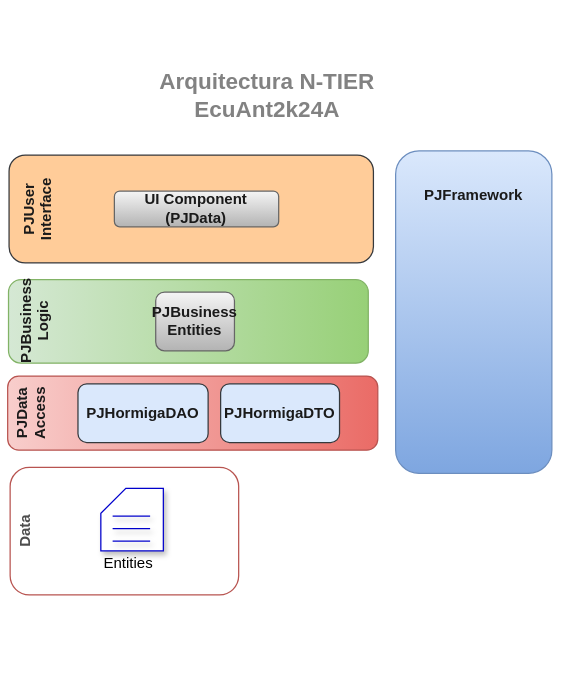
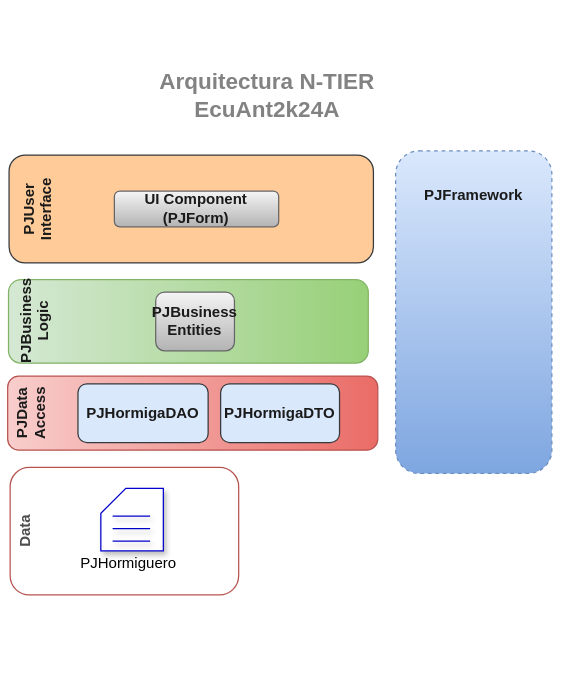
(196, 208) -> (196, 208)
(474, 312) -> (474, 312)
(129, 563) -> (129, 563)
